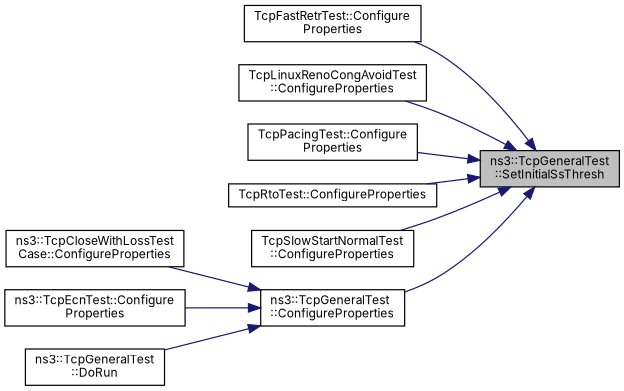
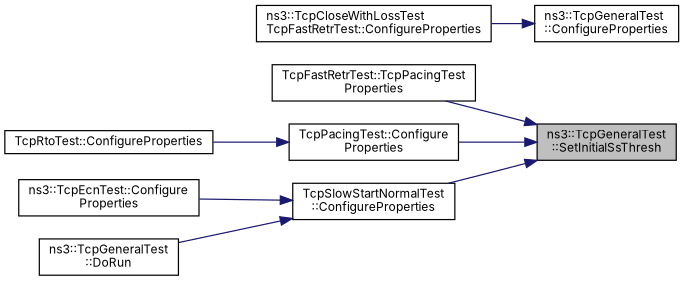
(333, 24) -> (374, 83)
(333, 83) -> none
(447, 181) -> (245, 142)
(95, 249) -> (374, 24)
(472, 252) -> none
(217, 308) -> (240, 200)
(207, 339) -> (229, 232)
